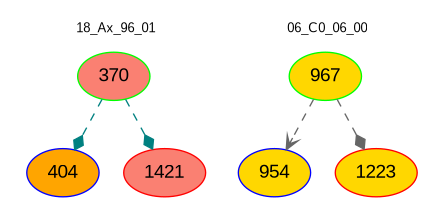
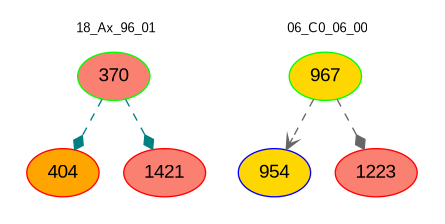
(63, 173) -> (63, 173)
(376, 173) -> (376, 173)
